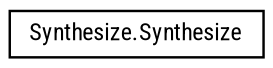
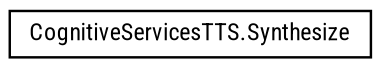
(137, 34) -> (190, 34)
